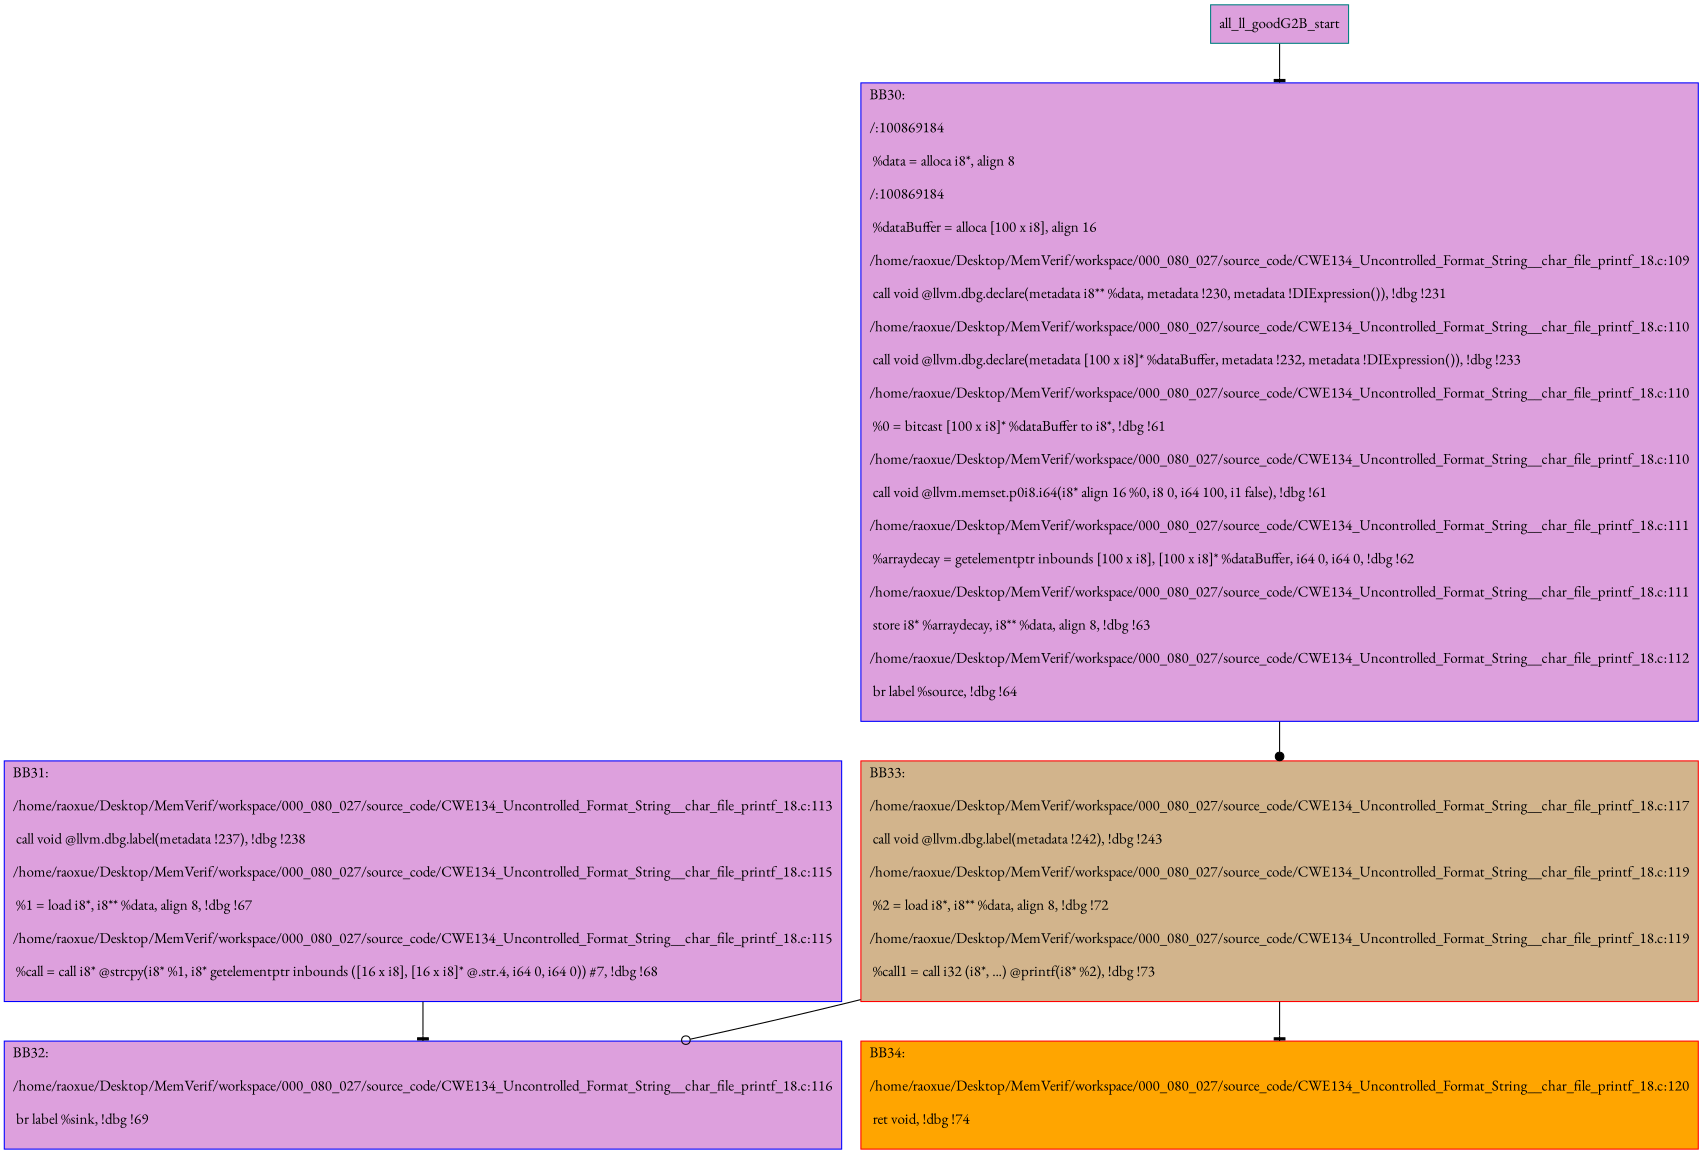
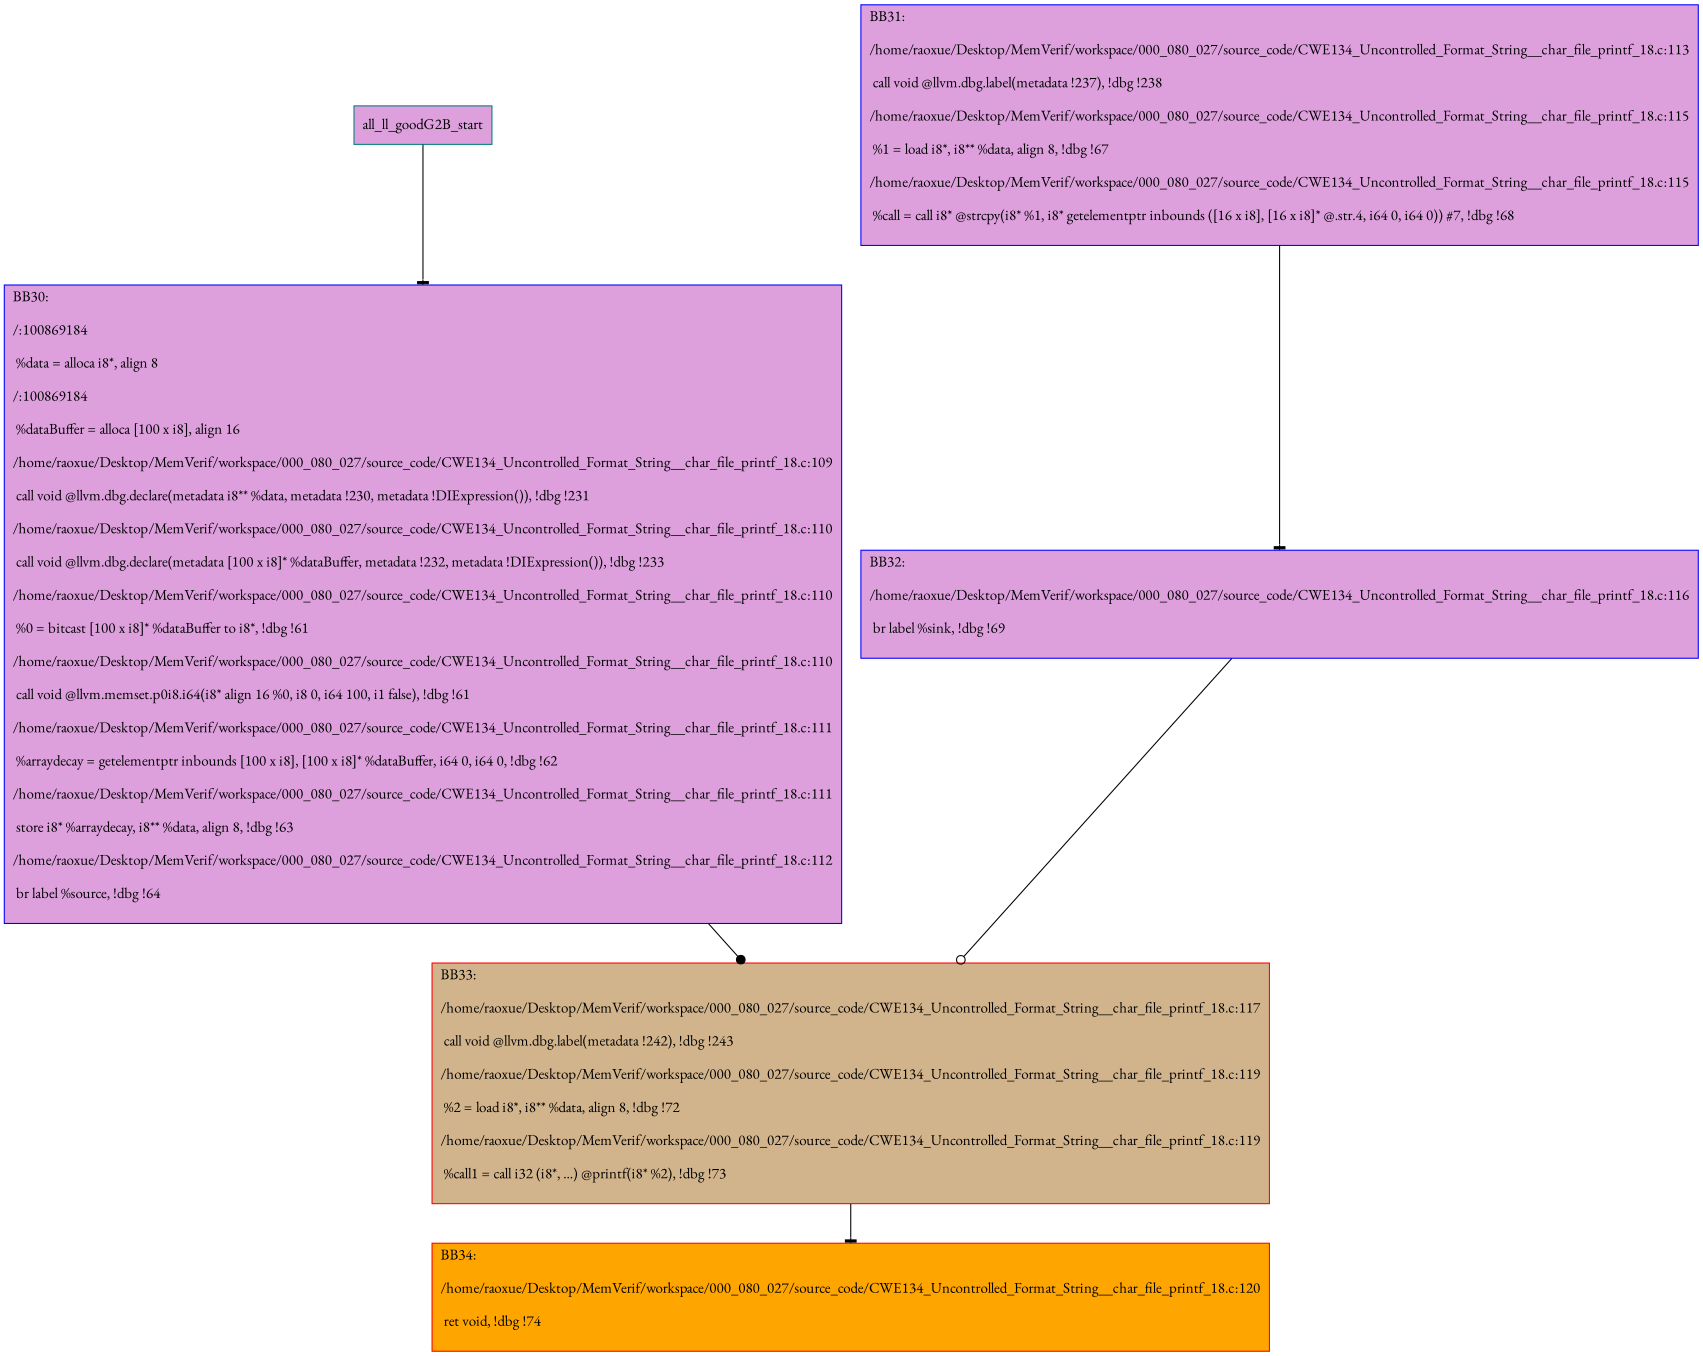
(776, 1020) -> (1098, 807)
